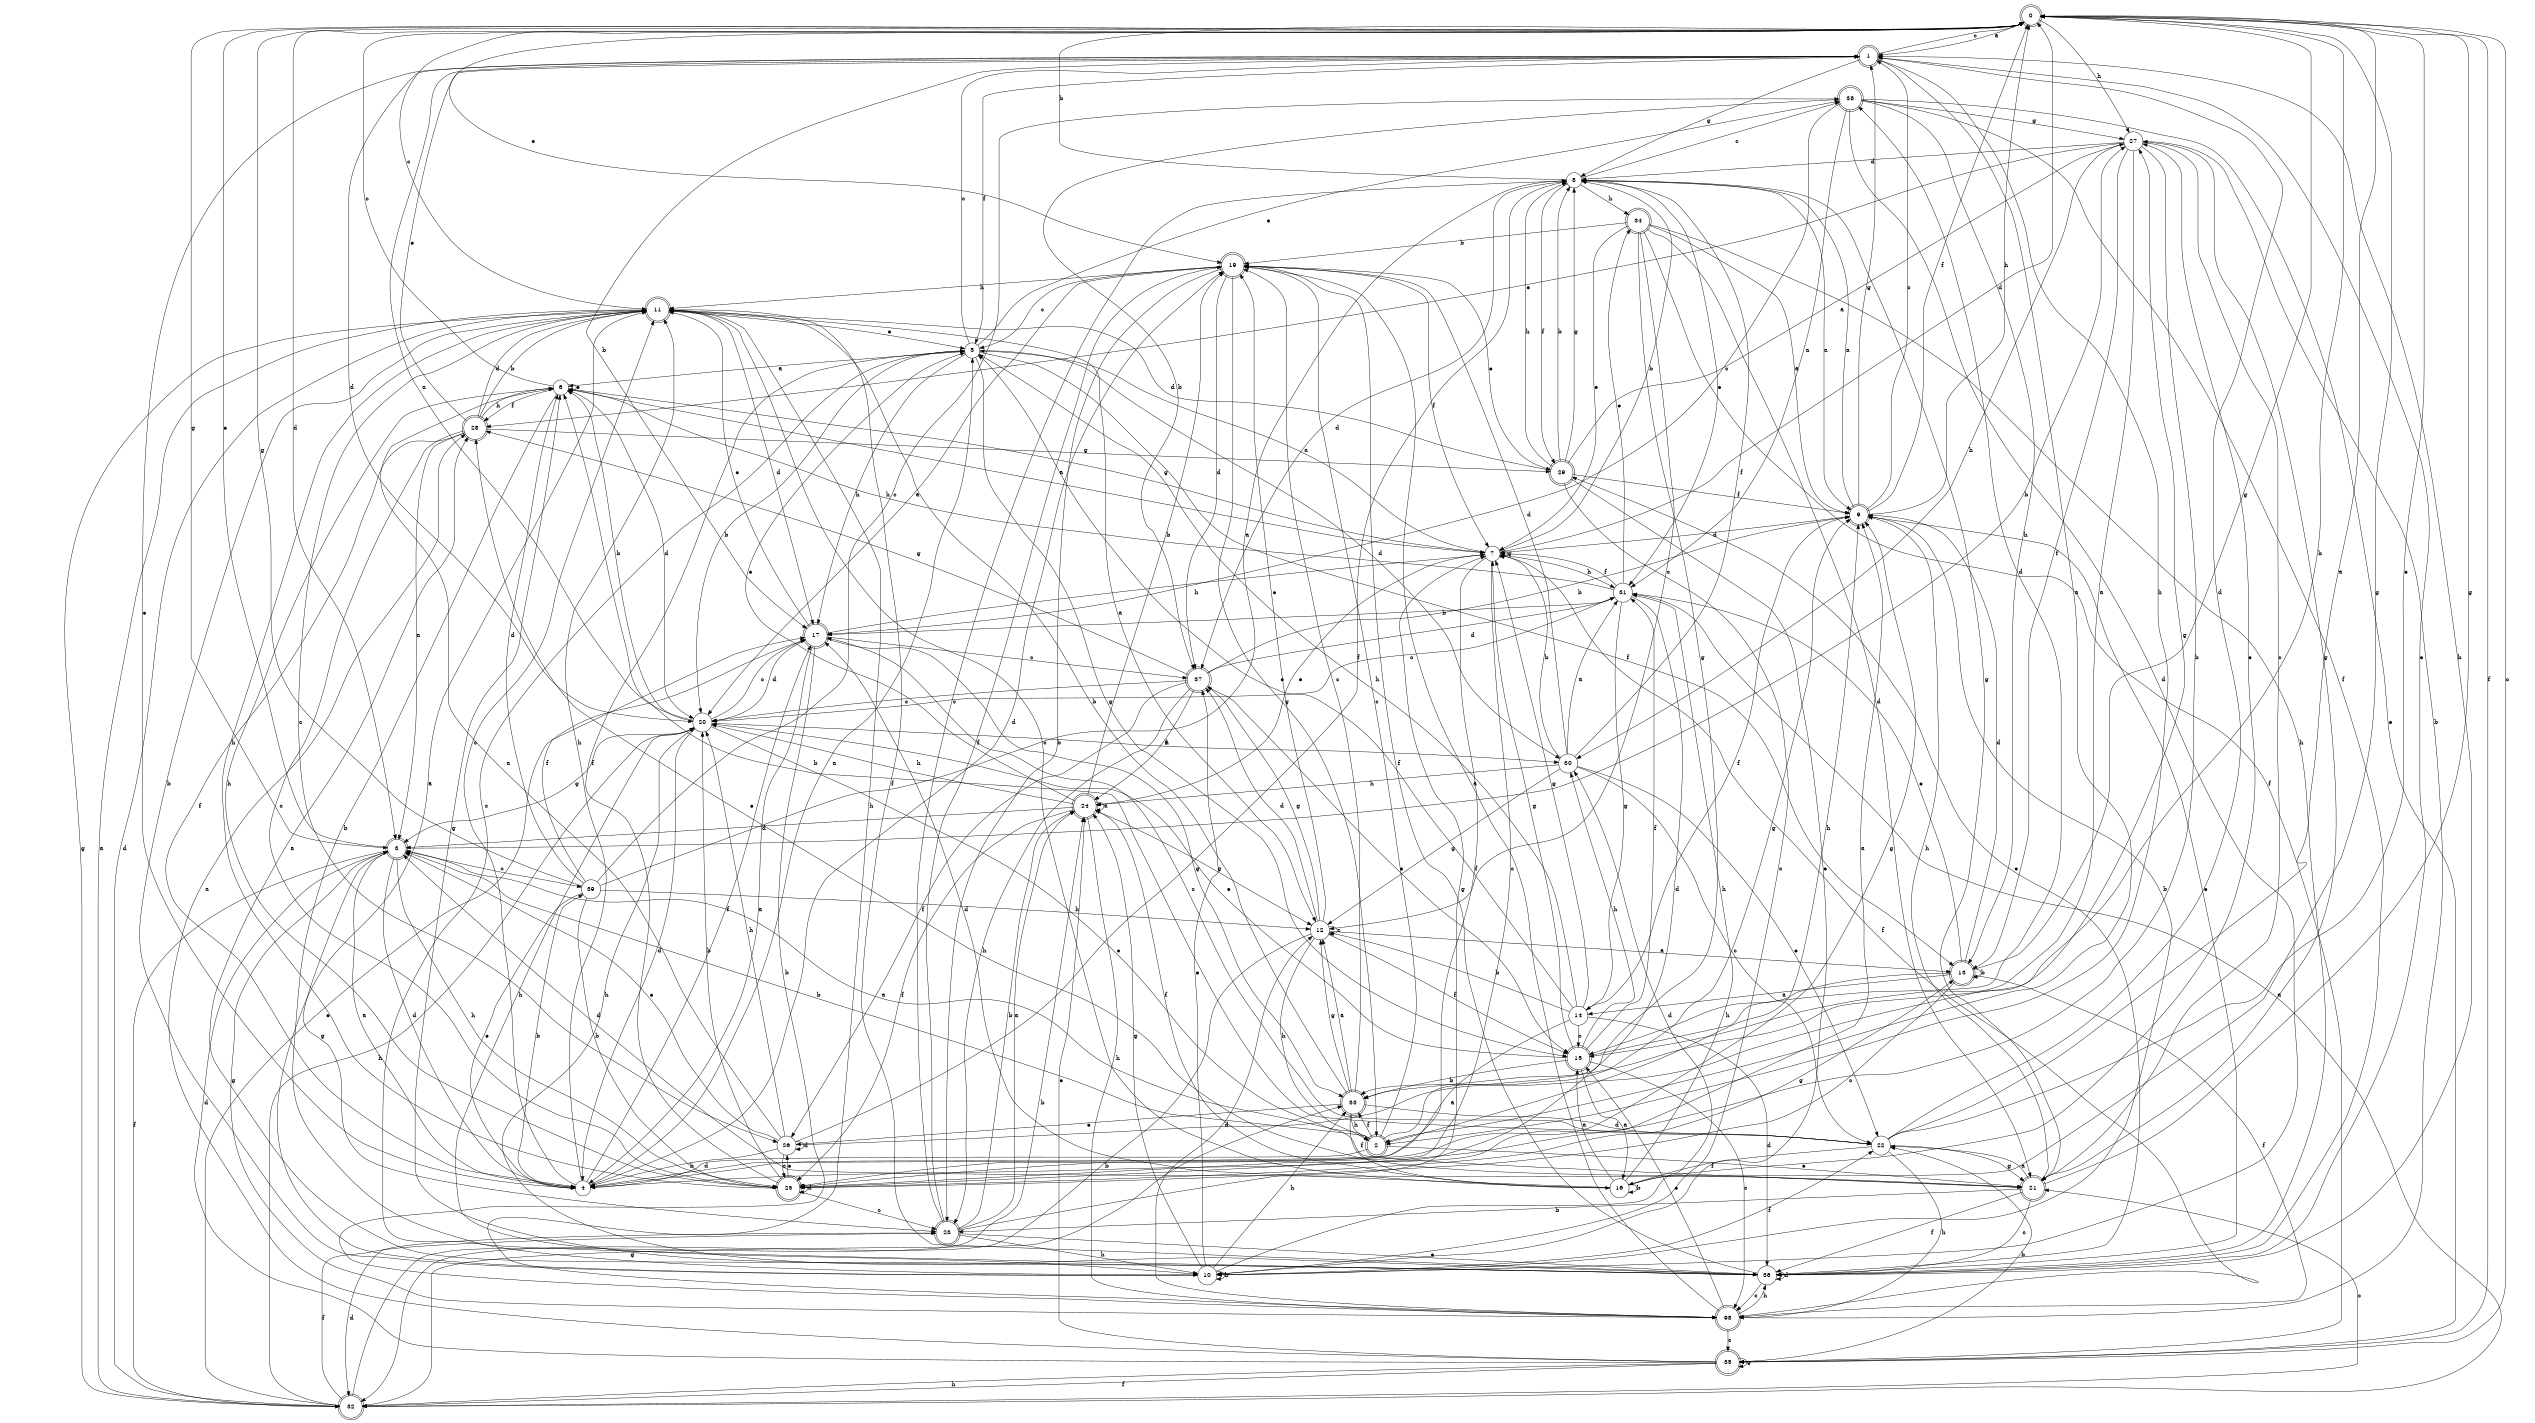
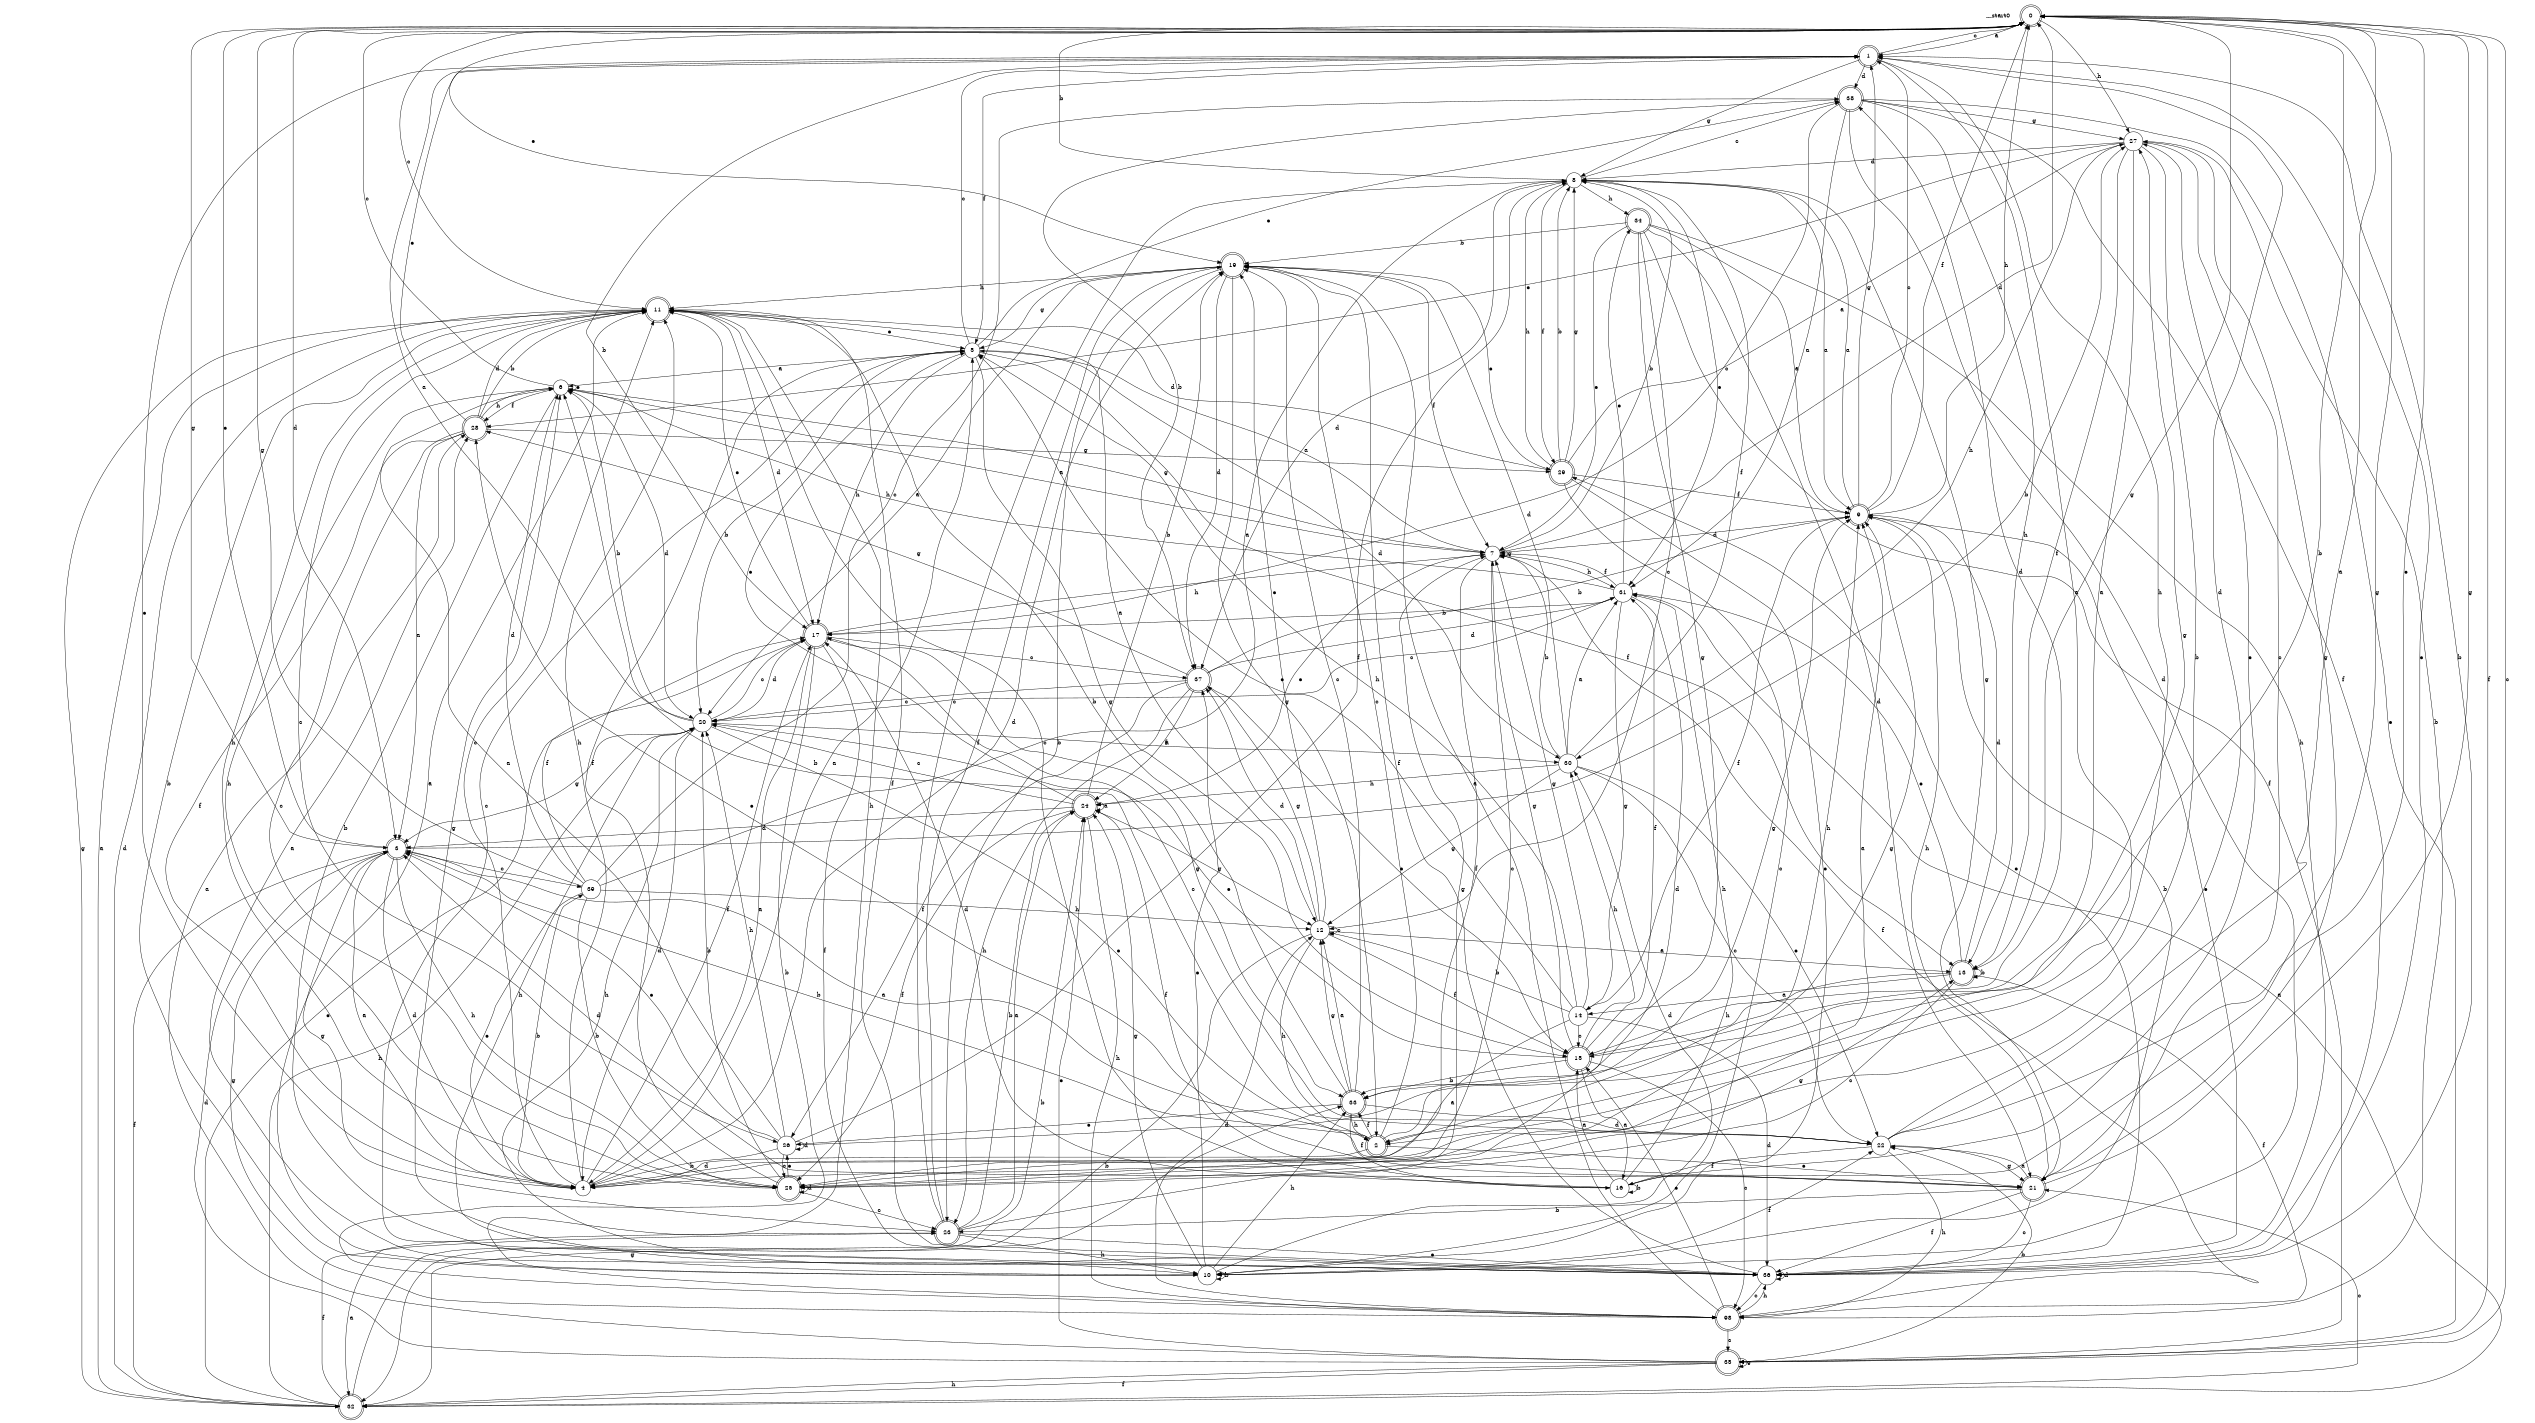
none -> (1998, 16)
(388, 107) -> (1861, 74)
(1042, 310) -> (1042, 310)
(2265, 431) -> (2183, 405)
(919, 764) -> (919, 764)
none -> (1011, 1251)
(352, 1318) -> (352, 1318)
